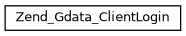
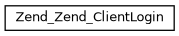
(93, 18) -> (90, 18)
